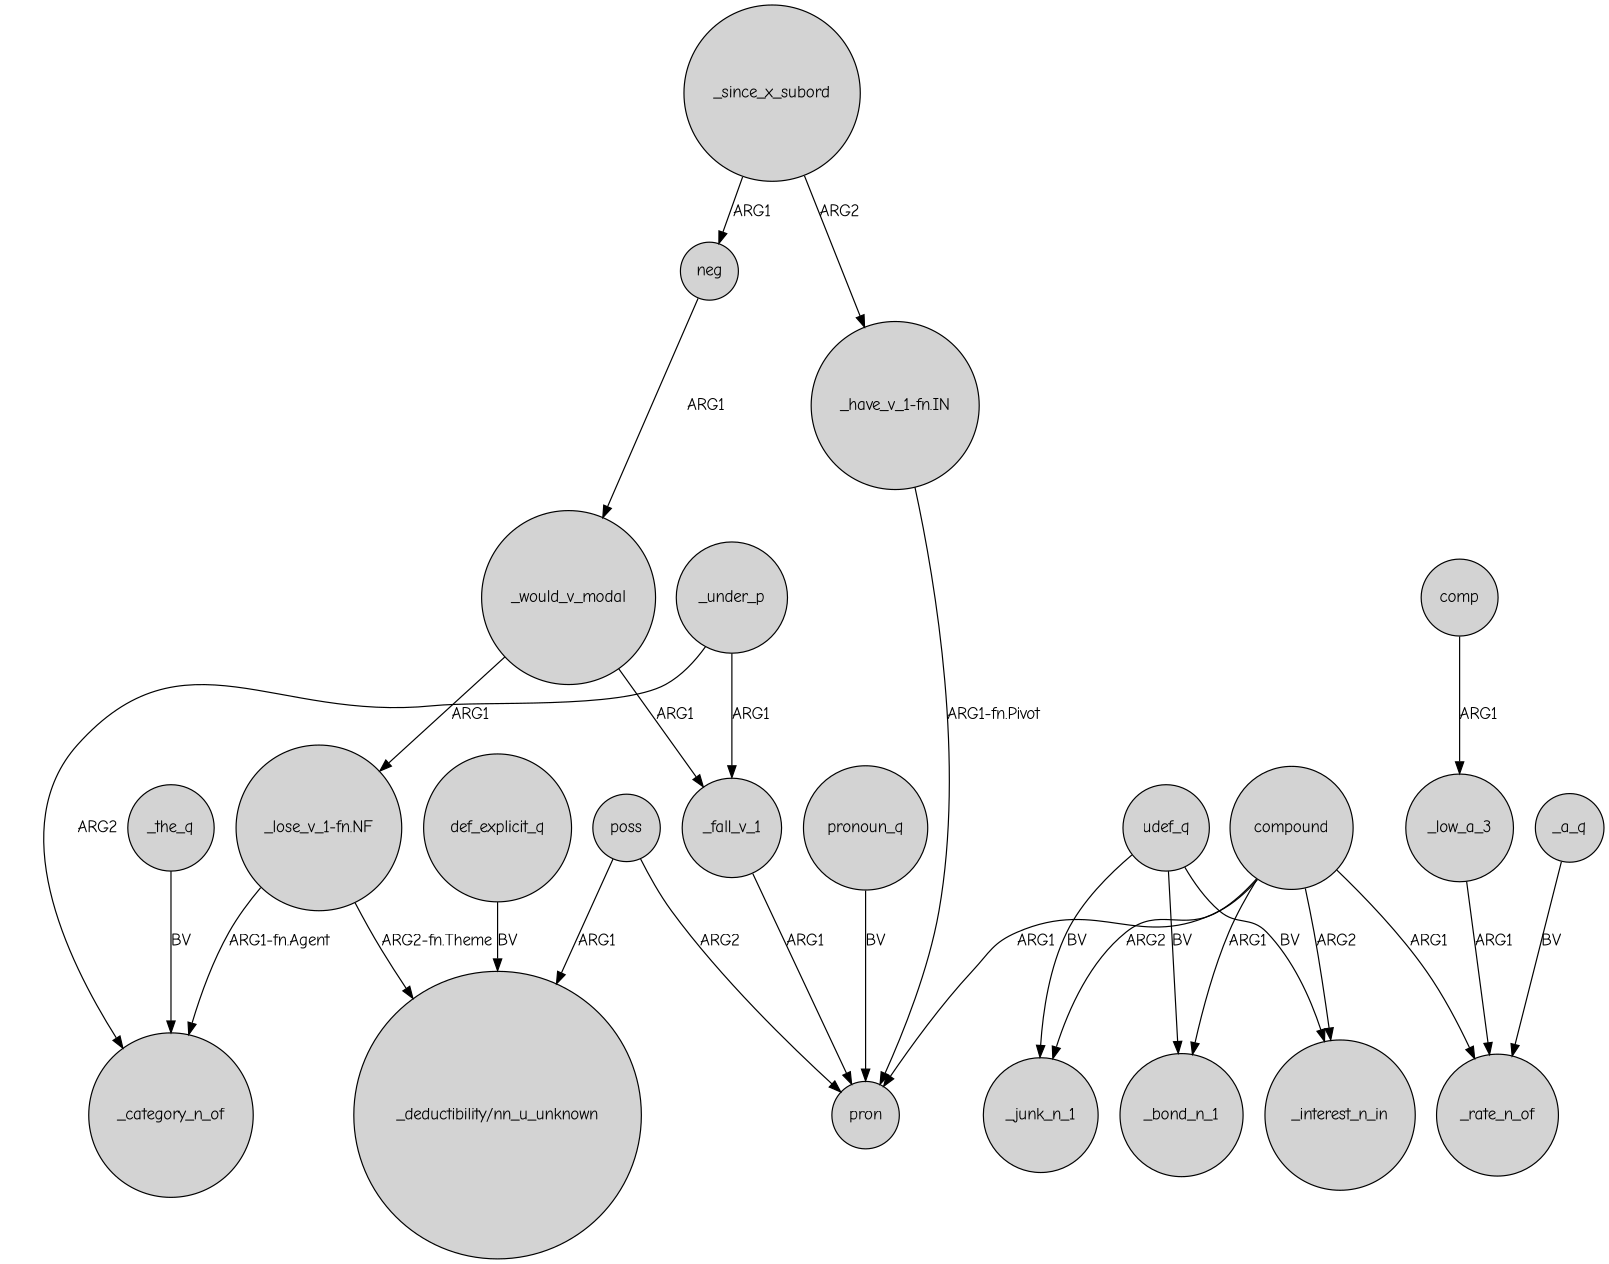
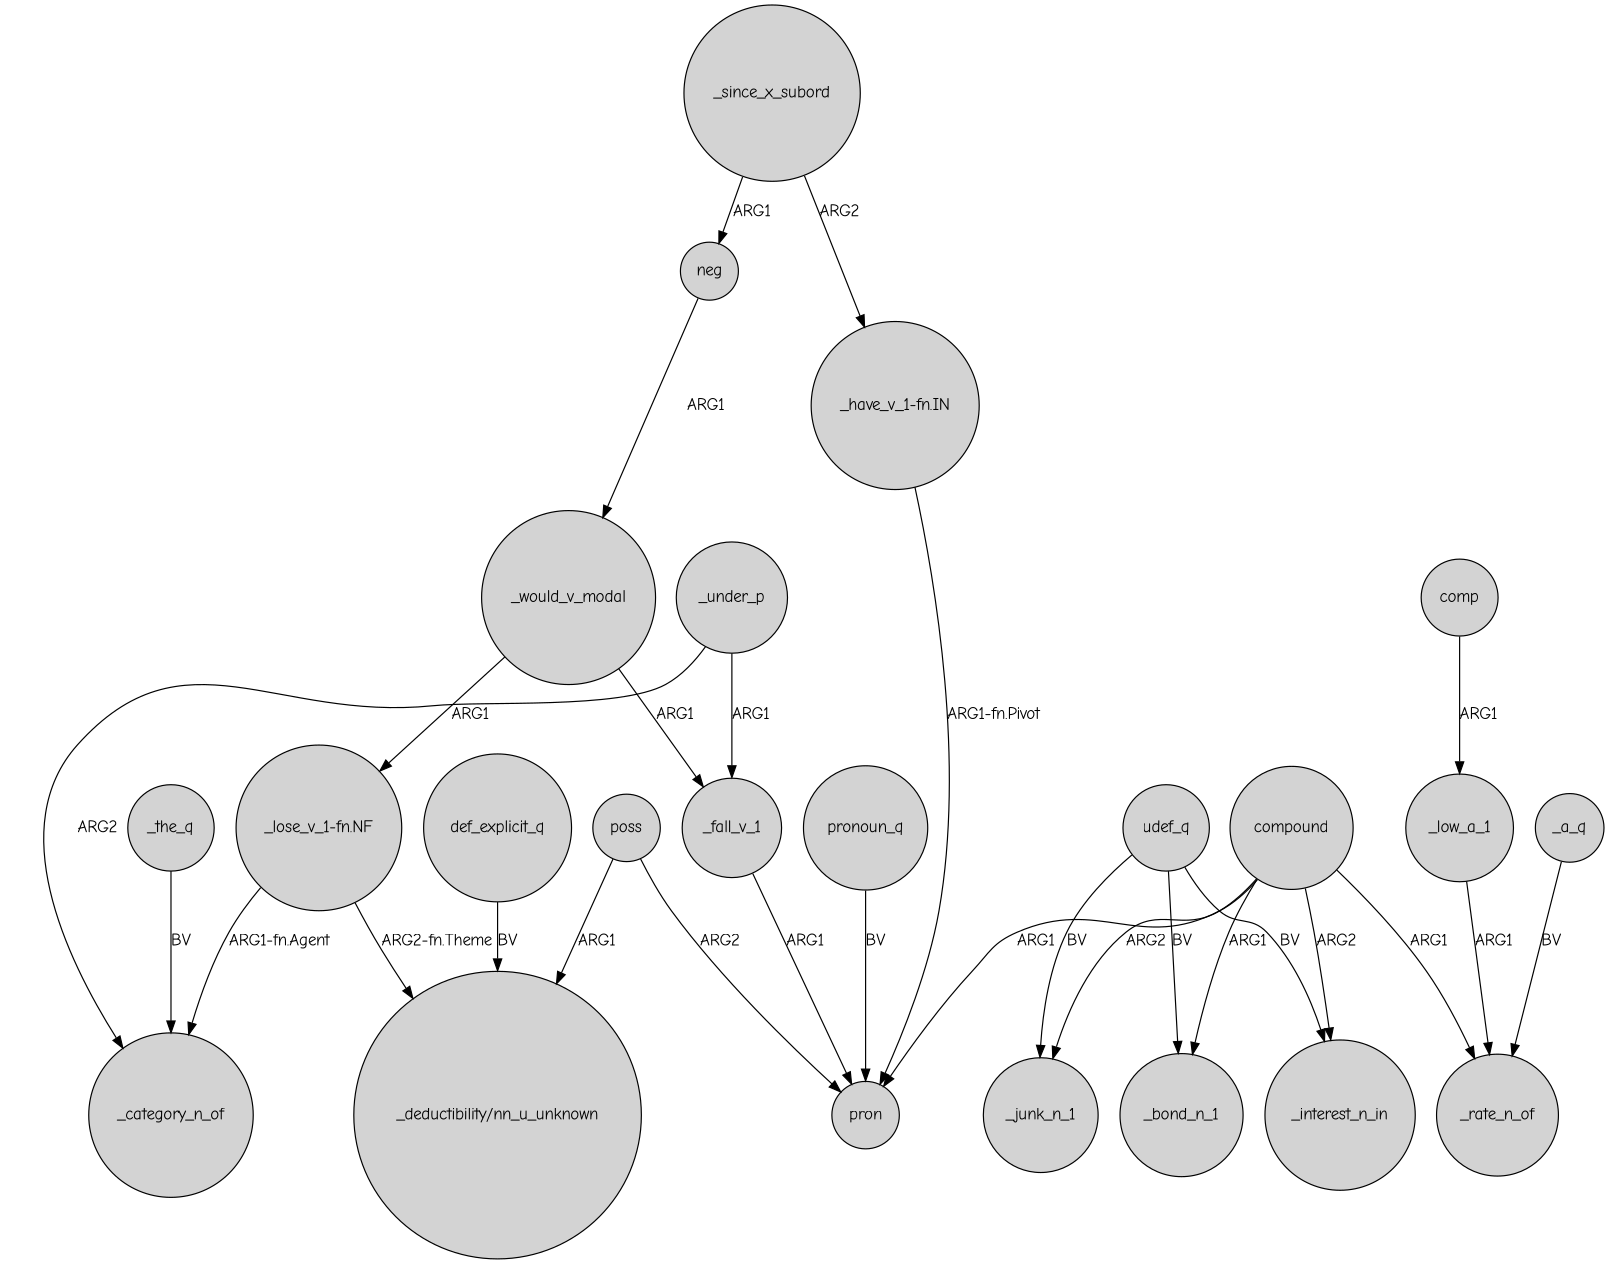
(1460, 828) -> (1460, 828)
